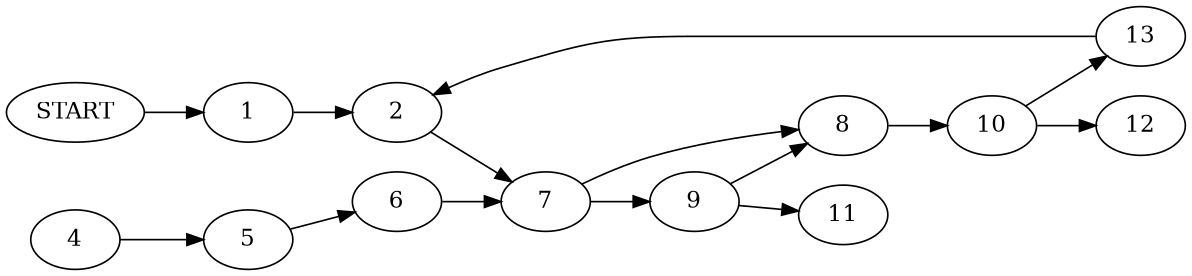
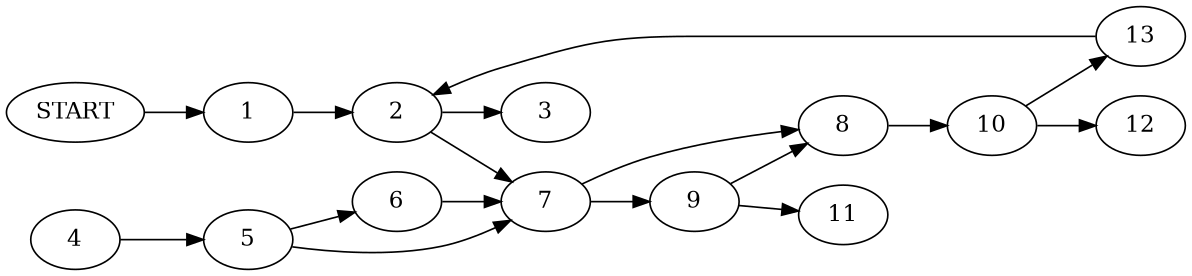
none -> (546, 112)
none -> (396, 252)
